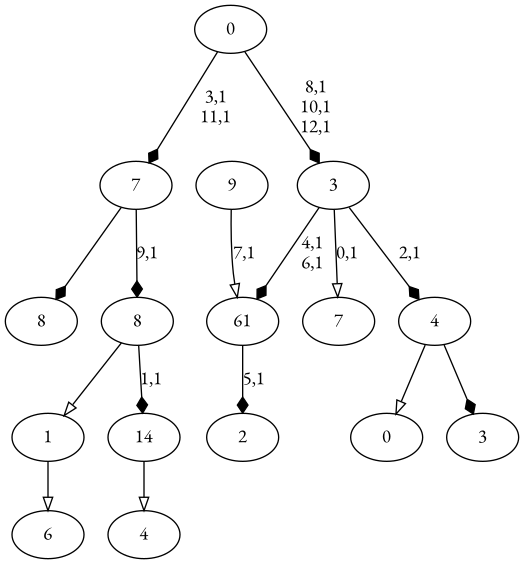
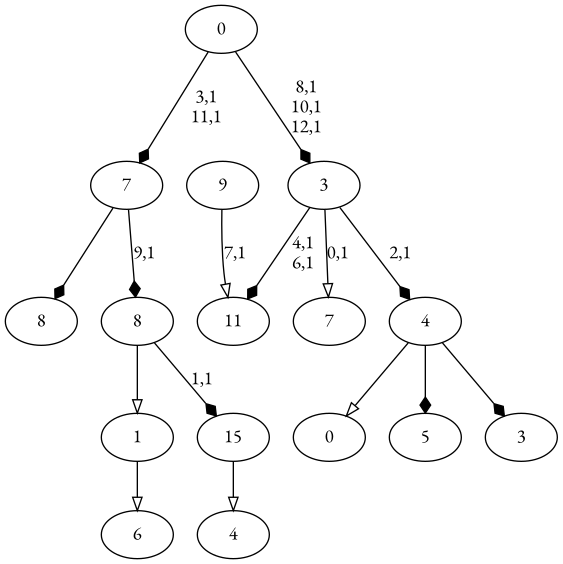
(243, 321) -> (233, 321)
(144, 437) -> (233, 437)
(243, 437) -> none
none -> (425, 437)
